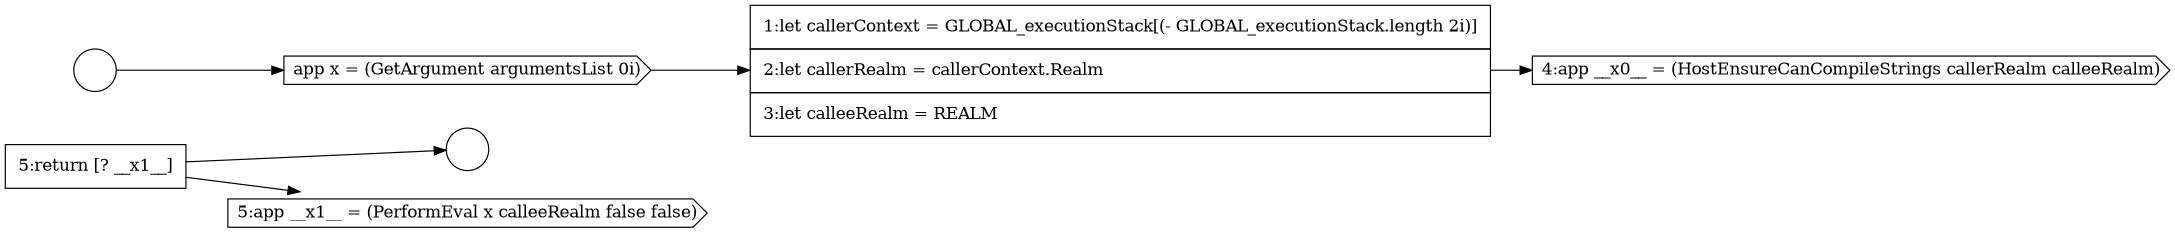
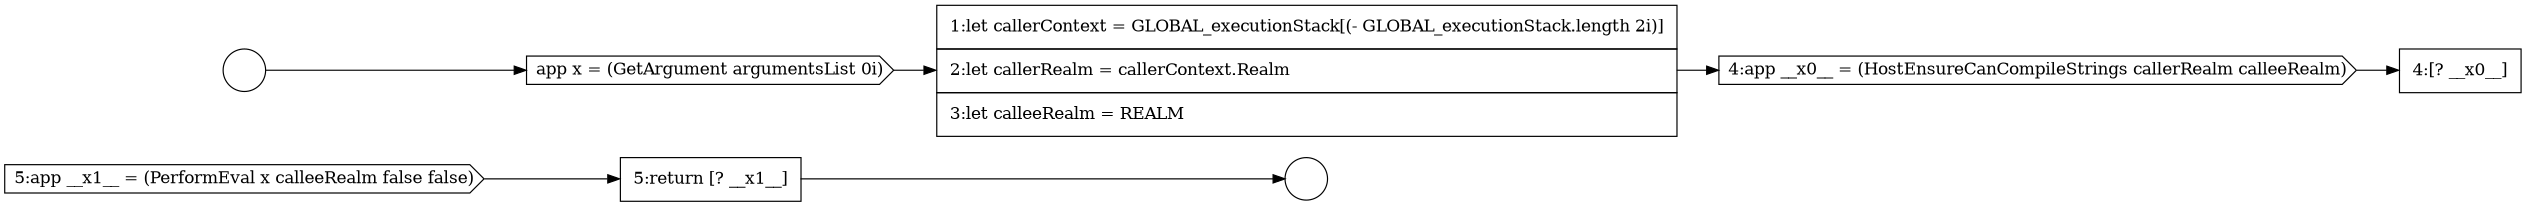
none -> (2460, 70)
(237, 184) -> (546, 179)
